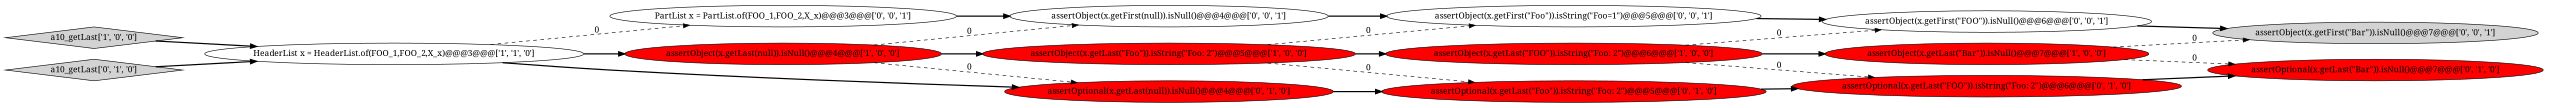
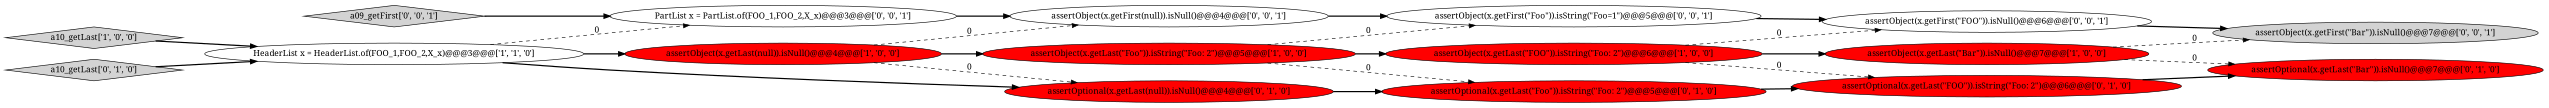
none -> (394, 16)
